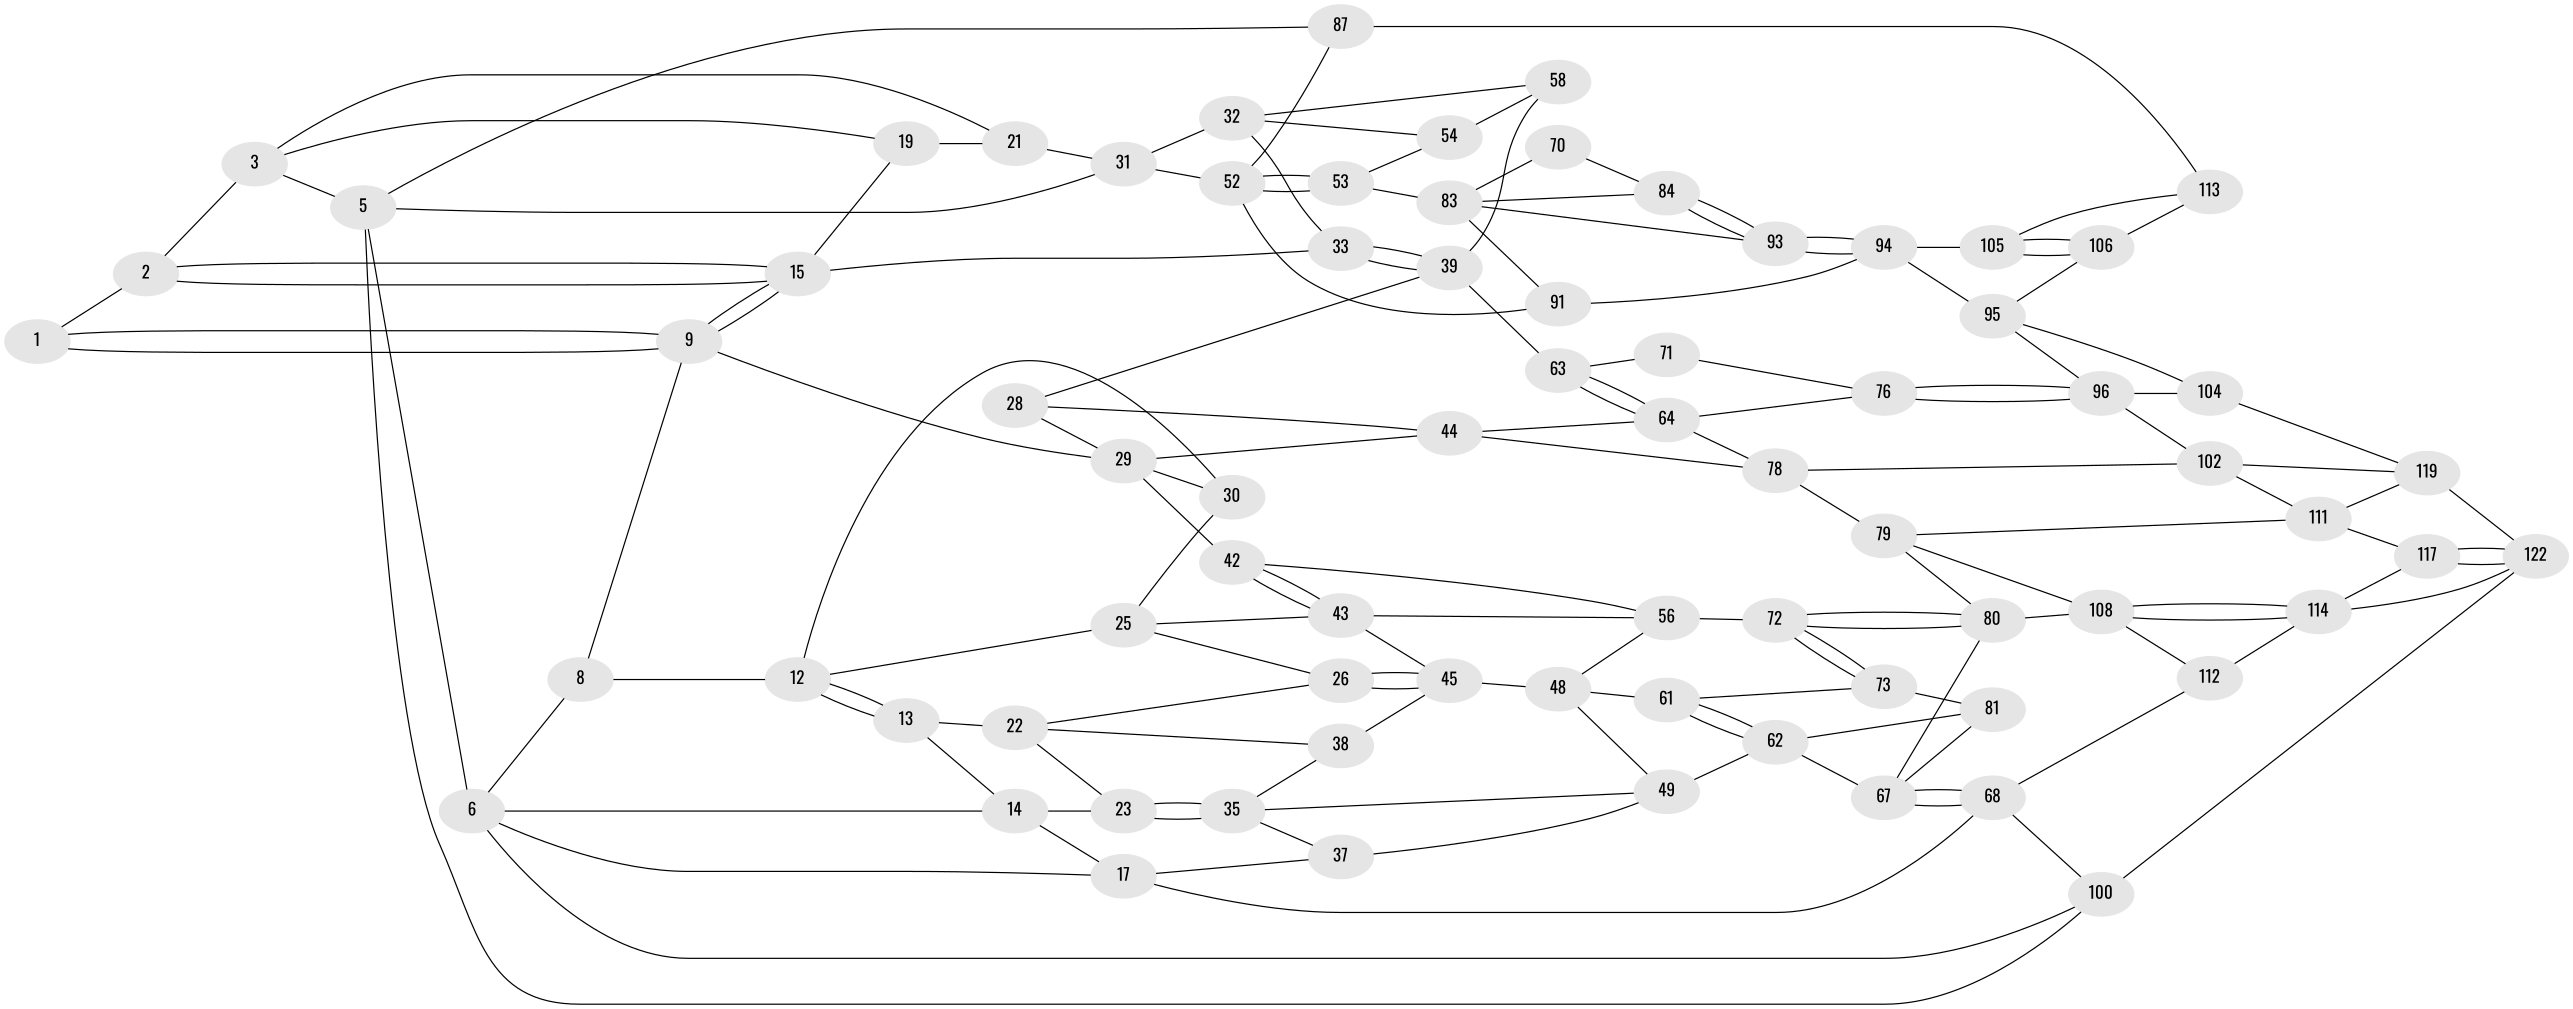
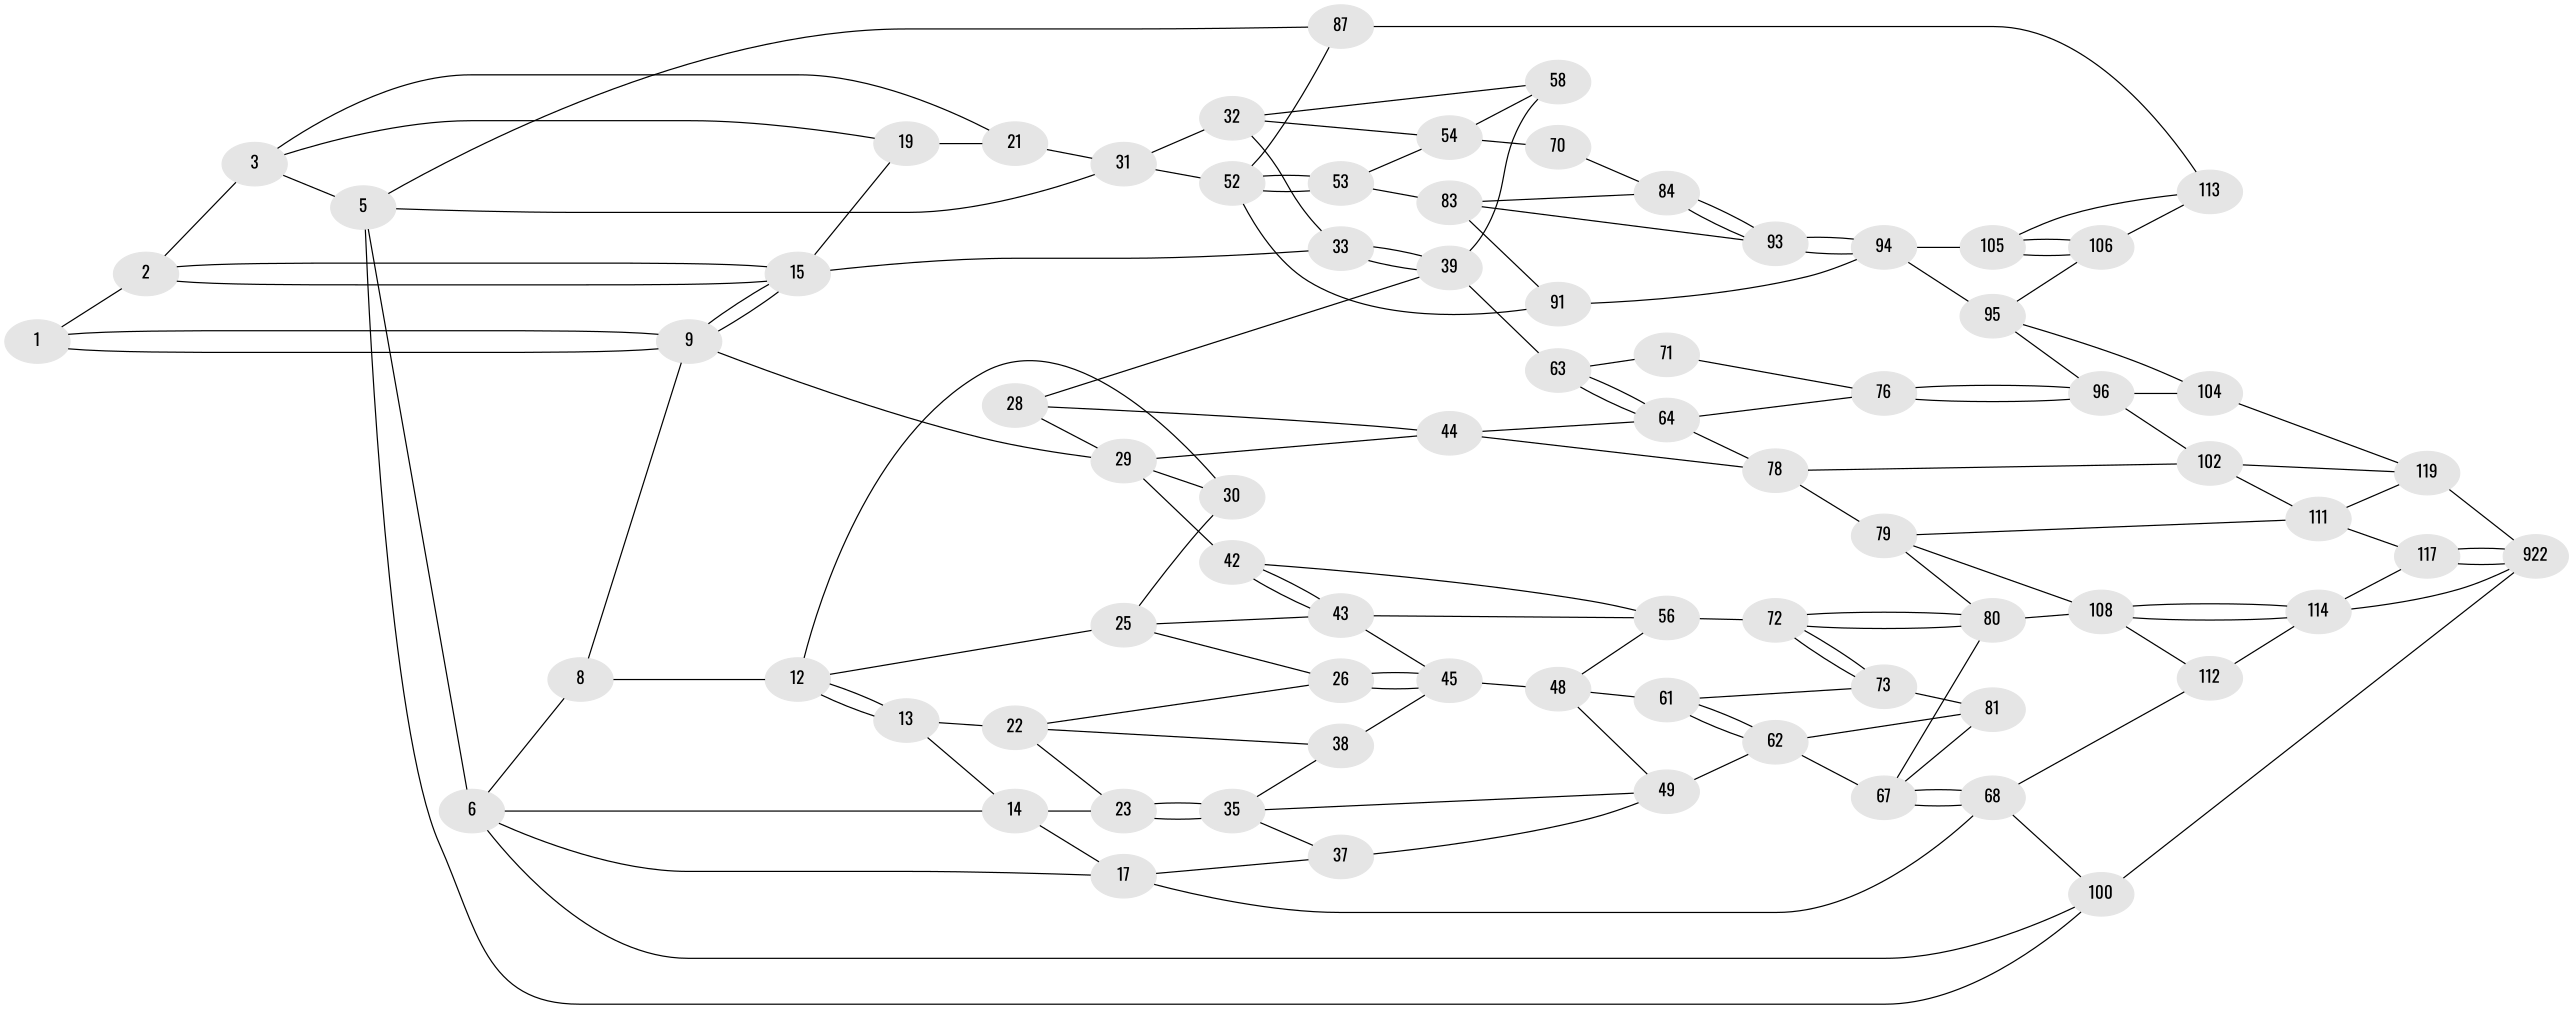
(1496, 179) -> (1504, 142)
(2536, 556) -> (2536, 556)
